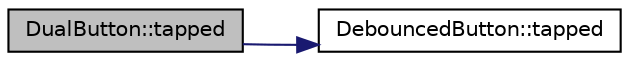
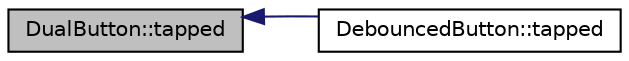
(270, 45) -> (291, 16)
